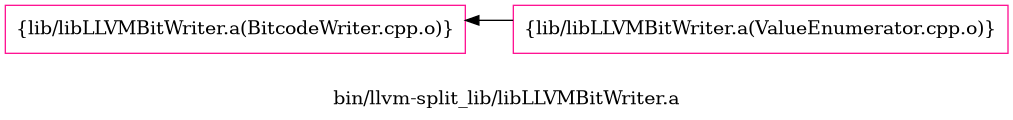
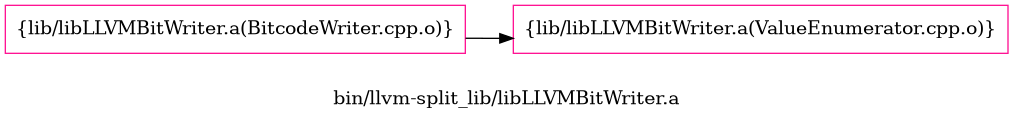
(496, 20) -> (483, 38)
